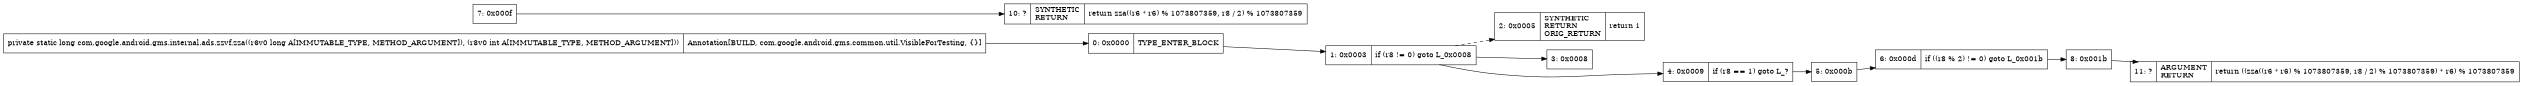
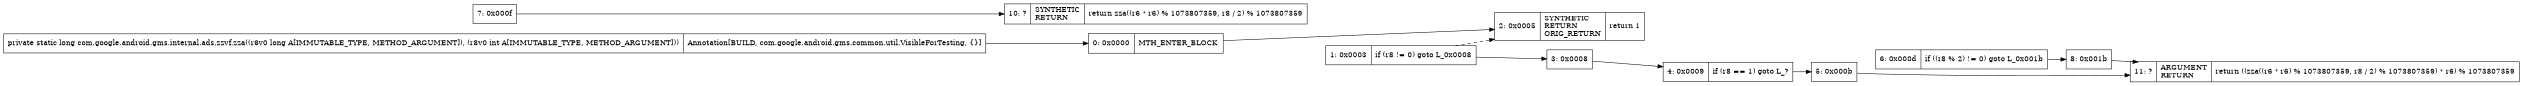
(1179, 43) -> (1178, 43)
(1272, 49) -> (1356, 35)
(1864, 69) -> (1991, 76)
(1548, 77) -> (1625, 64)
